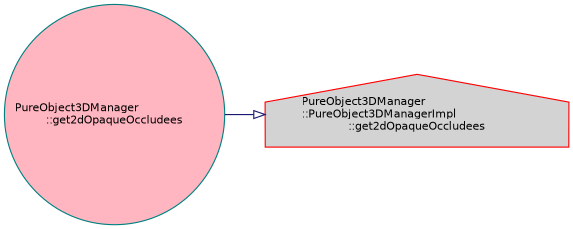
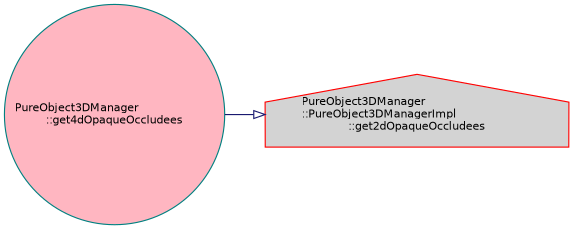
(115, 115) -> (115, 115)
